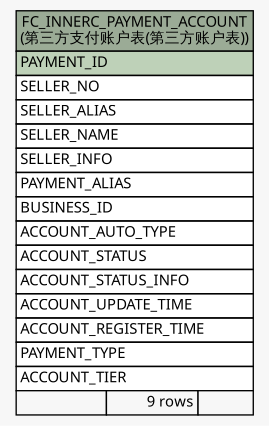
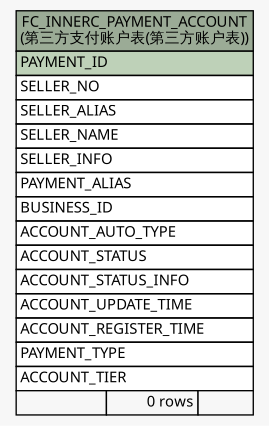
(170, 402) -> (170, 402)
